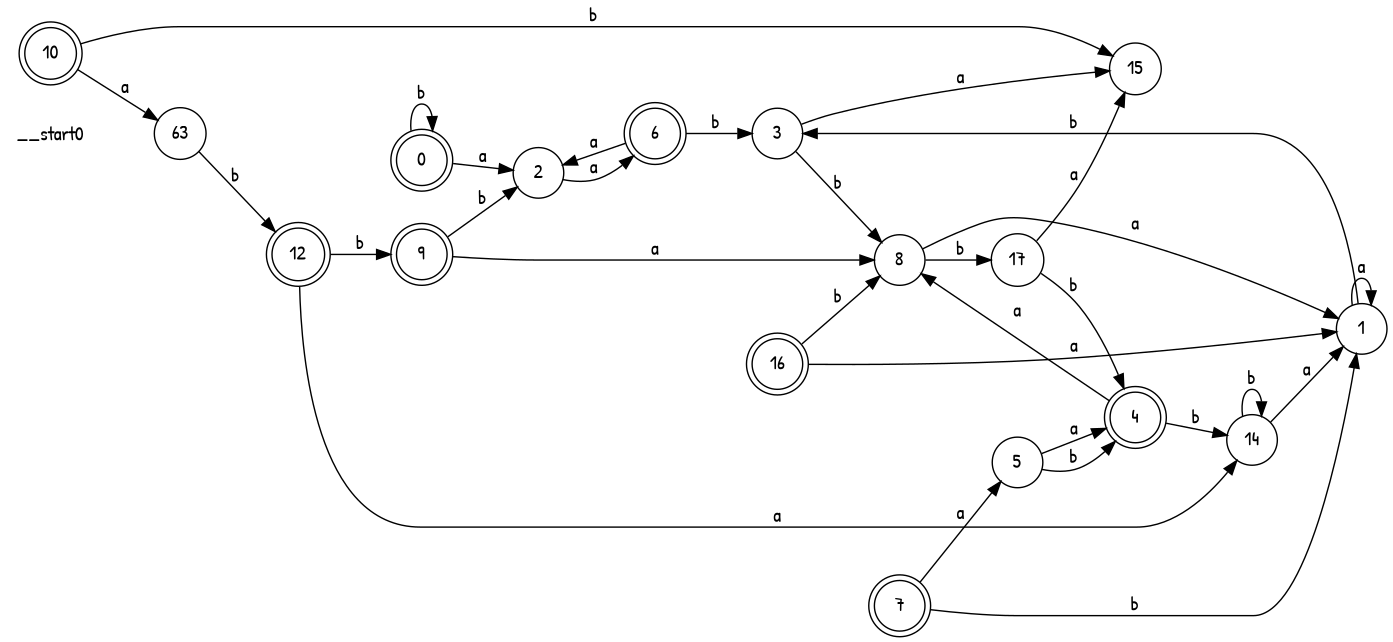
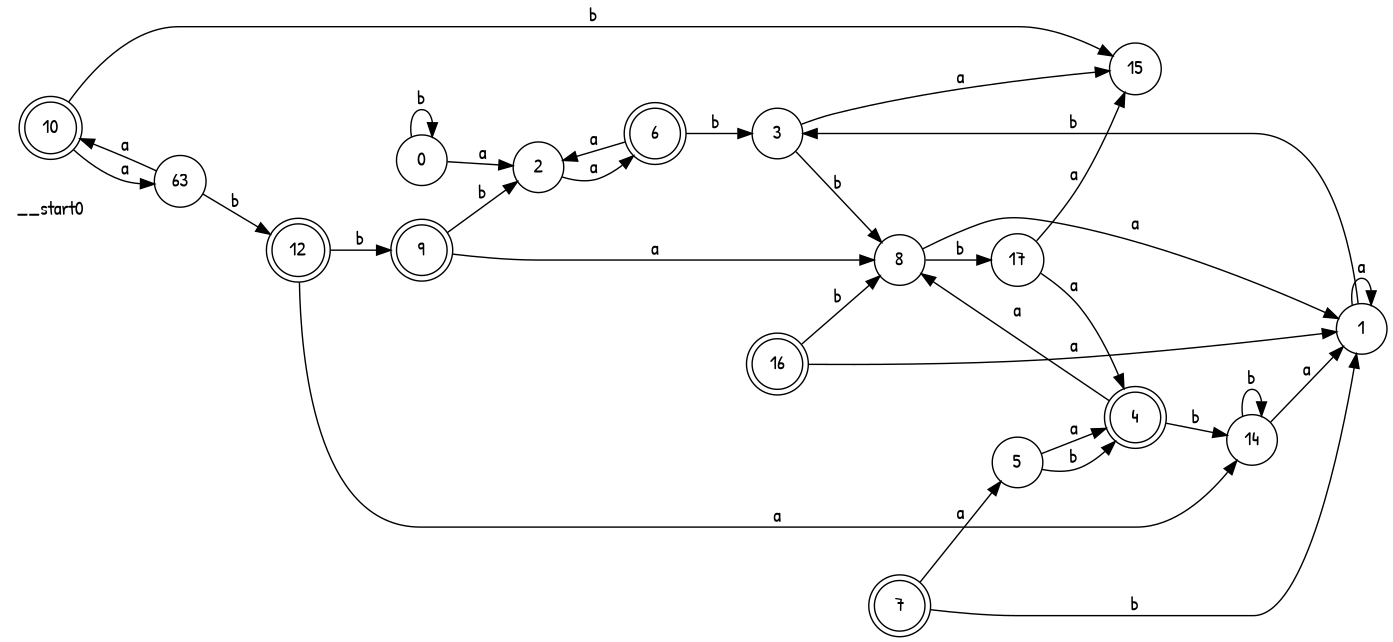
none -> (125, 157)
(422, 160) -> (422, 160)
(1074, 286) -> (1074, 286)
